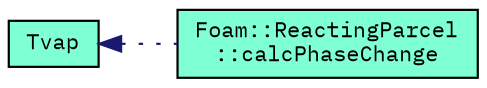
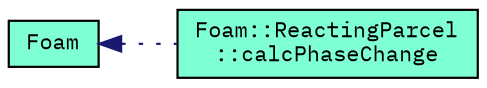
(54, 44) -> (54, 44)
